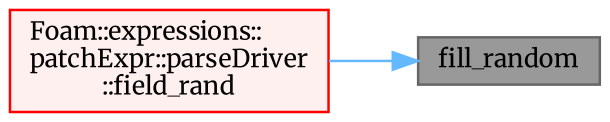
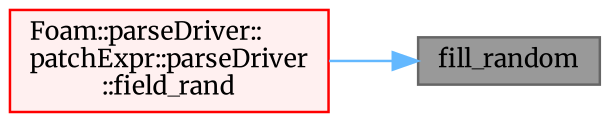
(169, 61) -> (169, 61)
